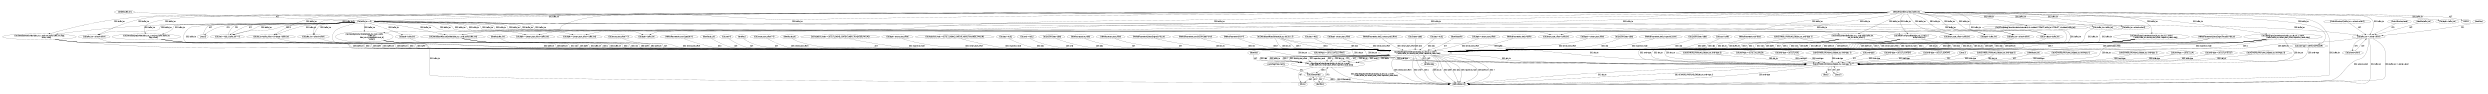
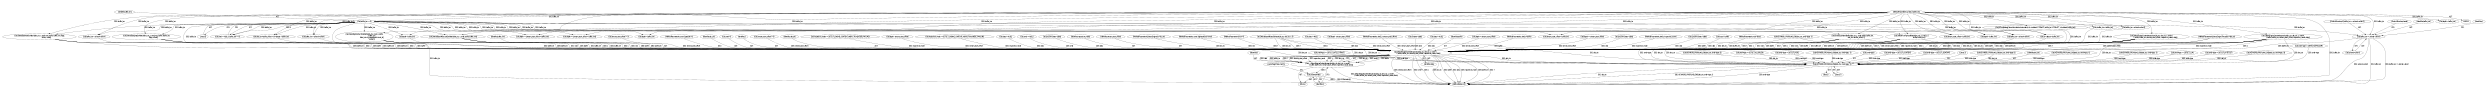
(2133, 16) -> (1149, 17)
(1195, 37) -> (1195, 37)
